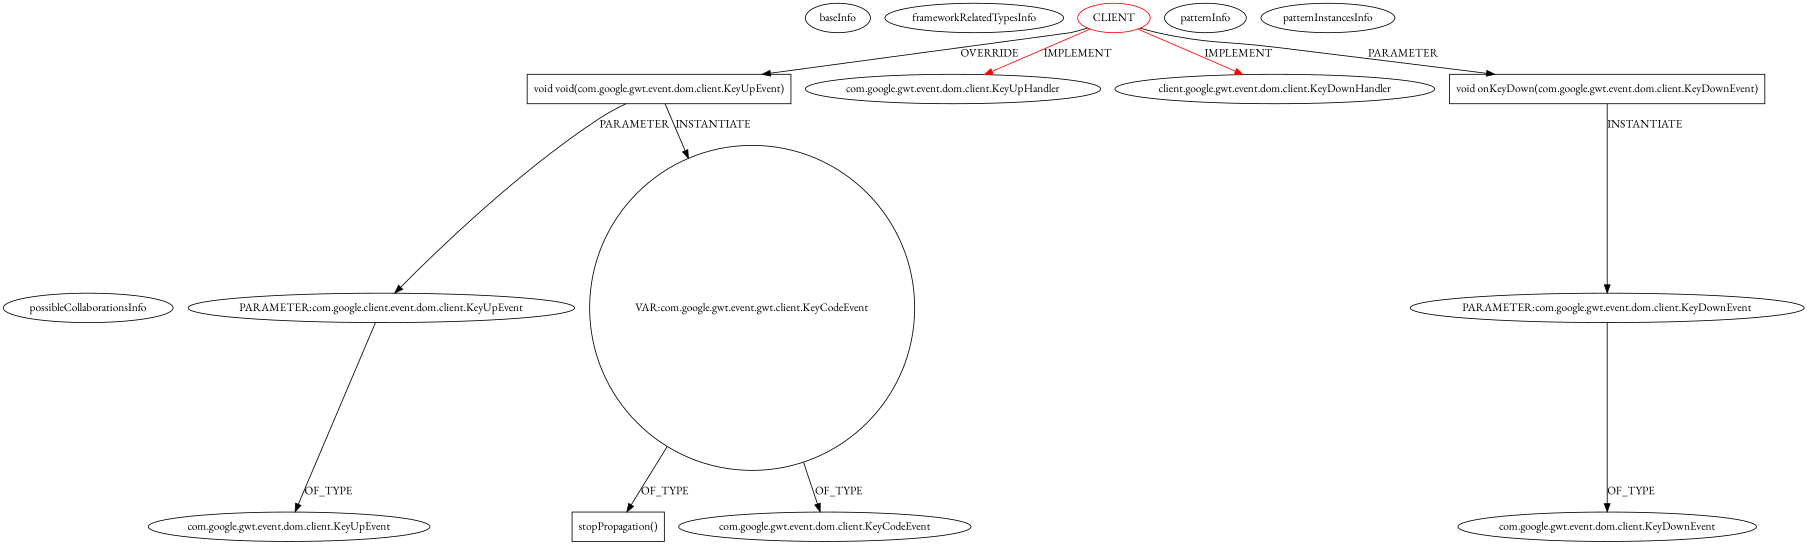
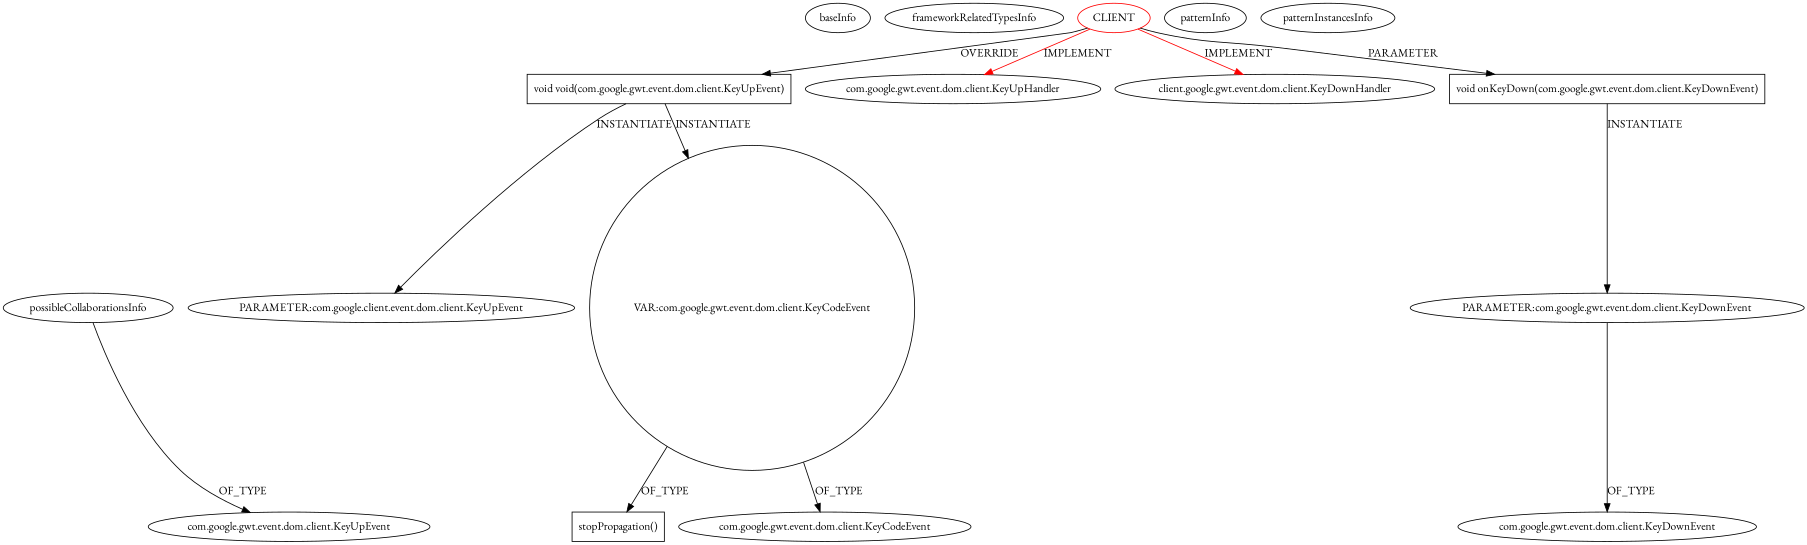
(635, 125) -> (635, 125)
(752, 308) -> (752, 308)
(337, 413) -> (148, 432)
